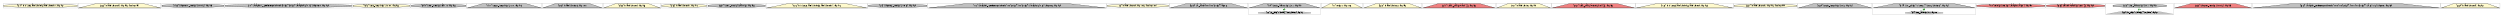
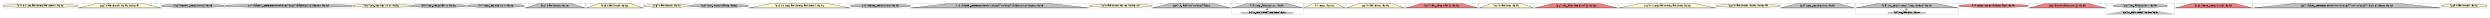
(504, 6) -> (496, 6)
(2076, 6) -> (2067, 6)
(2470, 6) -> (2464, 6)
